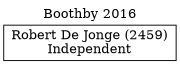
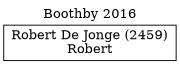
(90, 43) -> (90, 43)
